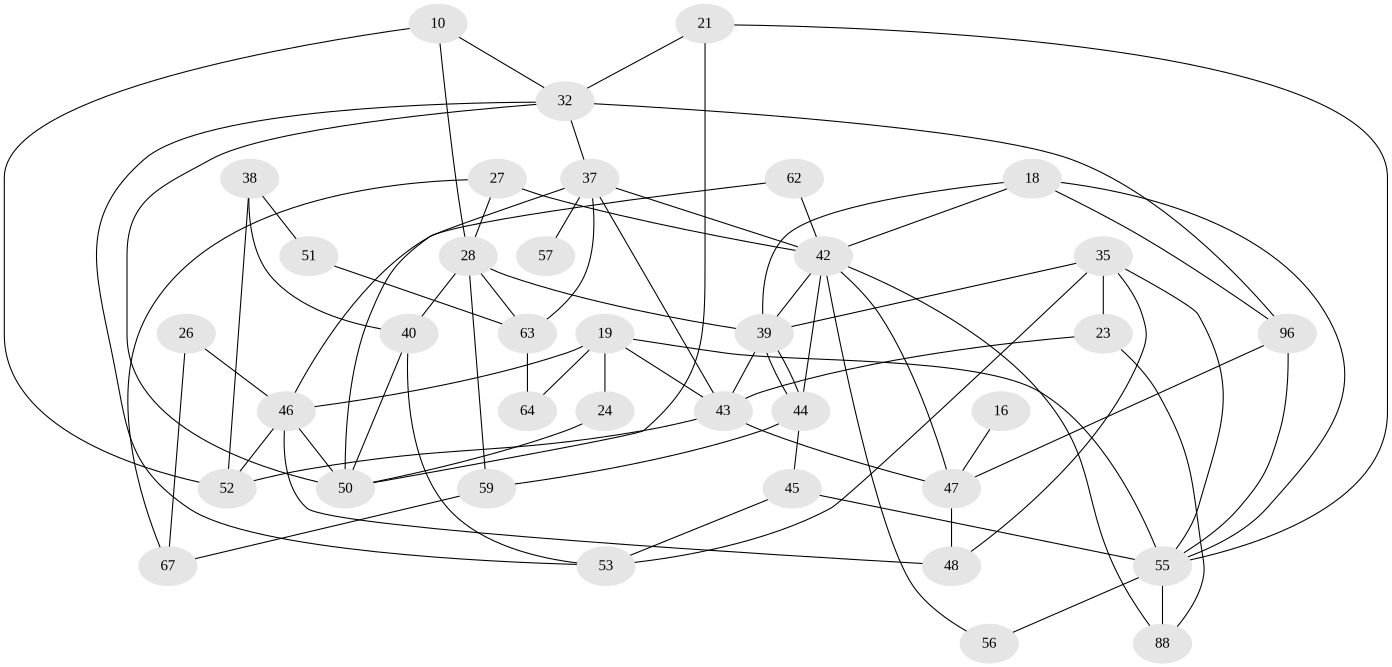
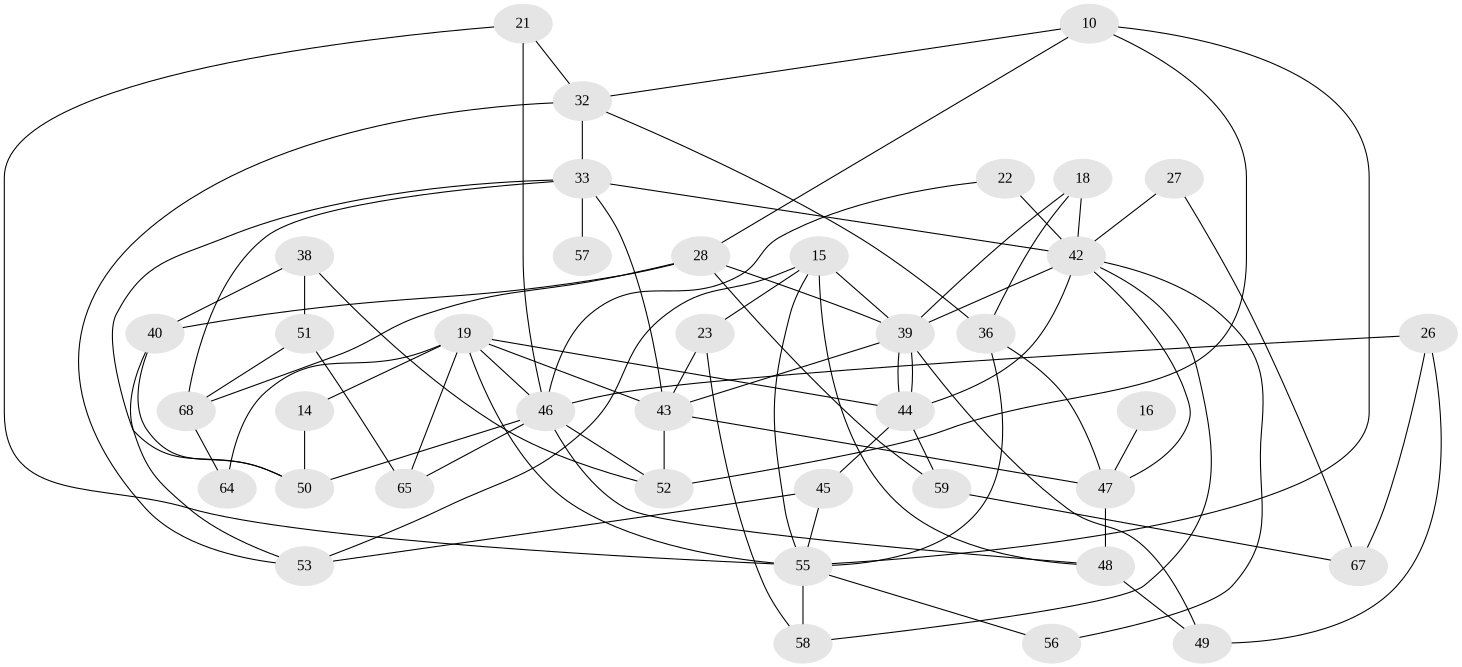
(590, 179) -> (582, 179)
(794, 179) -> (1005, 179)
(150, 197) -> none
(486, 208) -> none
(1103, 256) -> (819, 256)
(1328, 319) -> (1363, 425)
(527, 334) -> (186, 411)
(1287, 334) -> (986, 334)
none -> (675, 371)
(677, 395) -> (523, 218)
(605, 411) -> (305, 411)
none -> (405, 489)
(1162, 644) -> (803, 644)
none -> (1202, 644)
